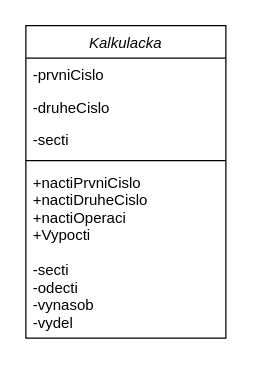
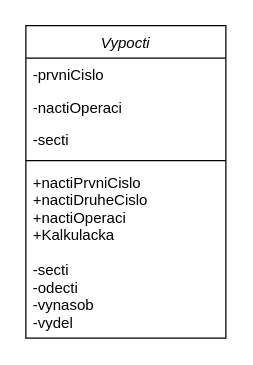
(125, 43) -> (125, 43)
(75, 108) -> (83, 108)
(92, 183) -> (92, 183)
